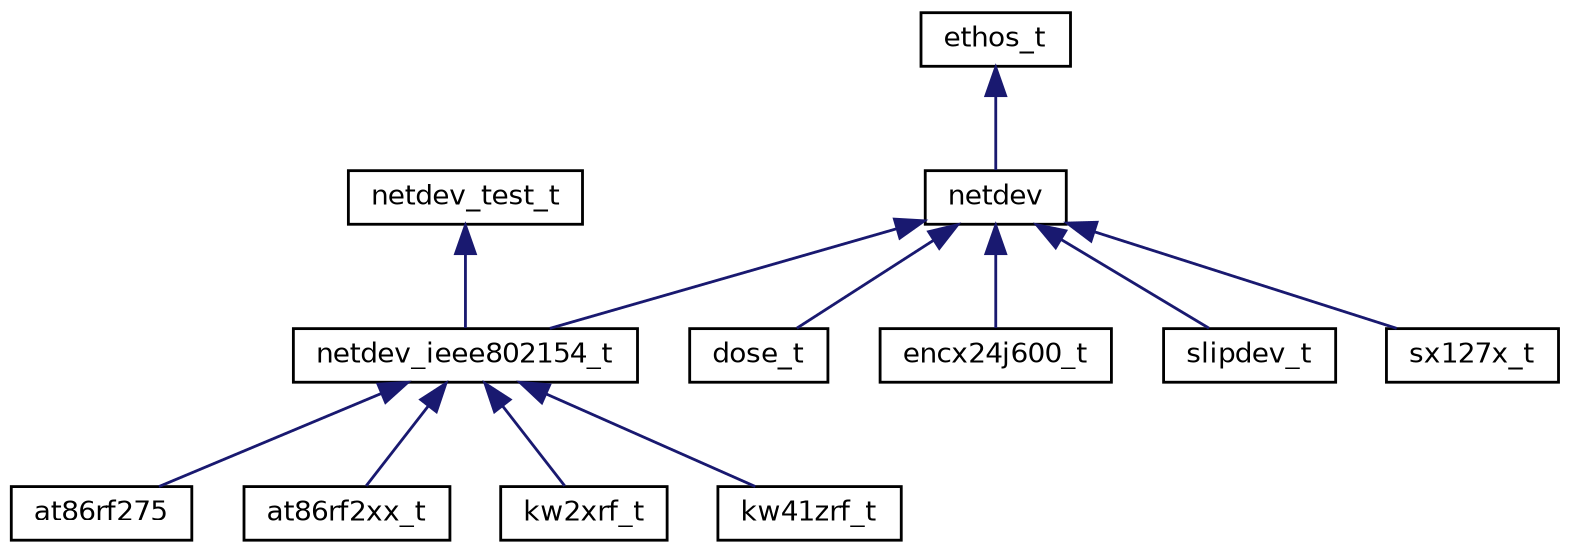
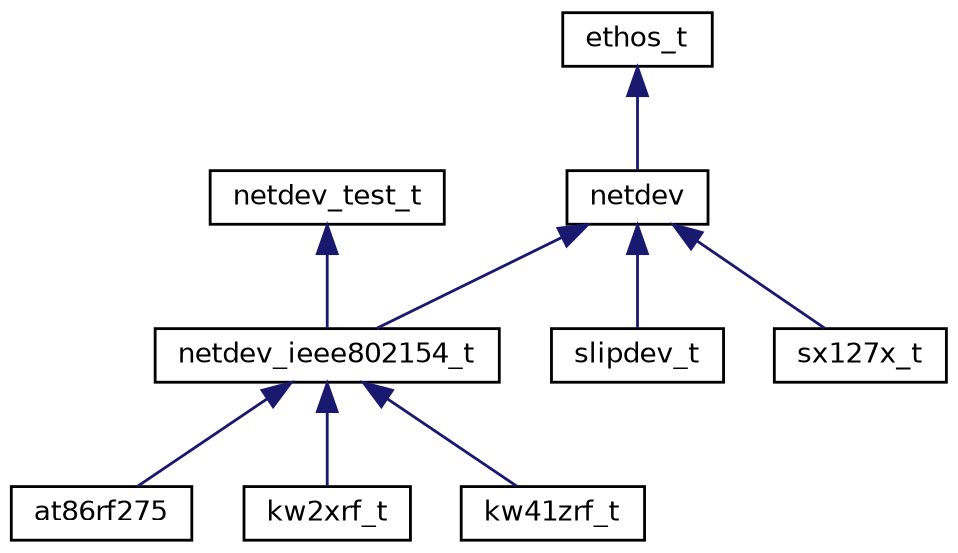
(759, 355) -> none
(996, 355) -> none
(347, 513) -> none
